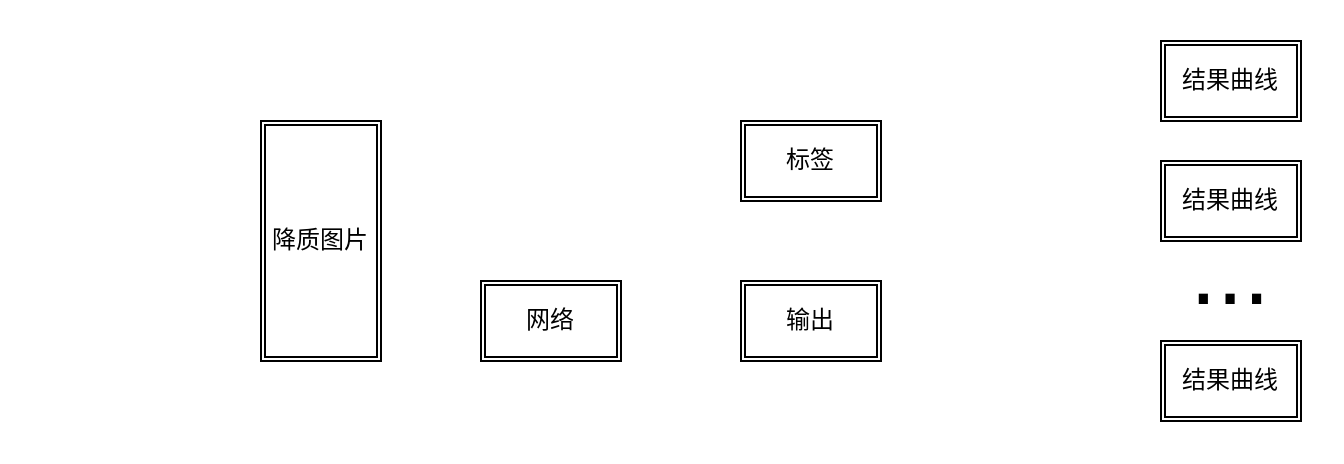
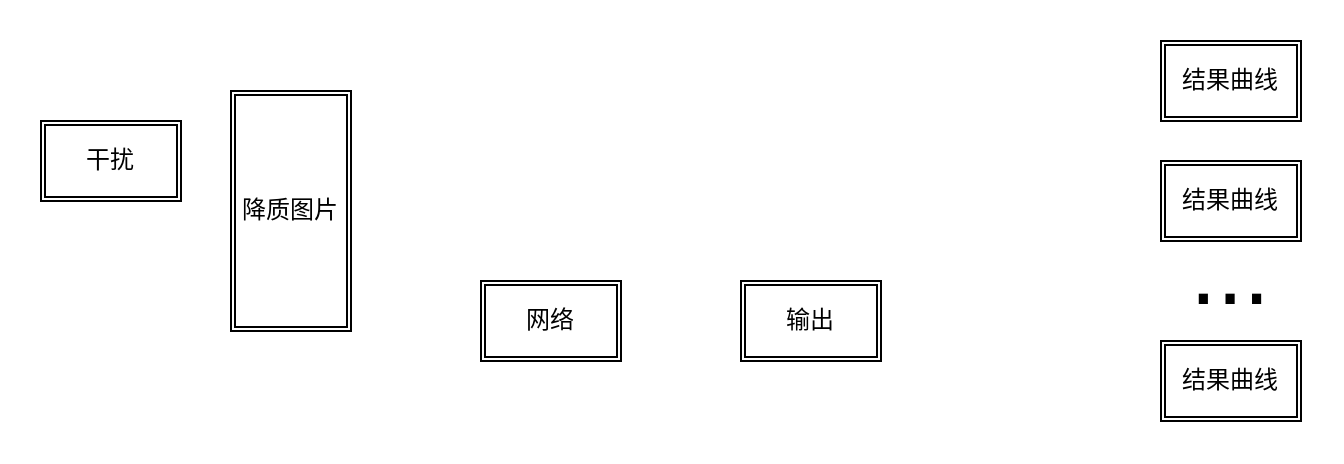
none -> (111, 161)
(811, 161) -> none
(321, 241) -> (291, 211)
